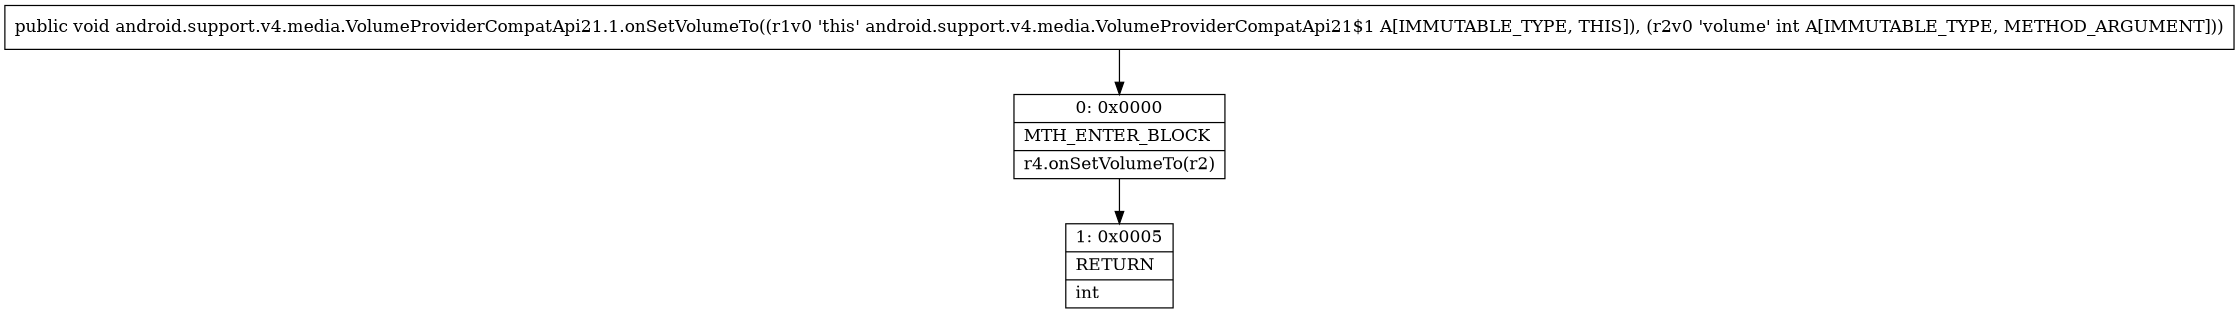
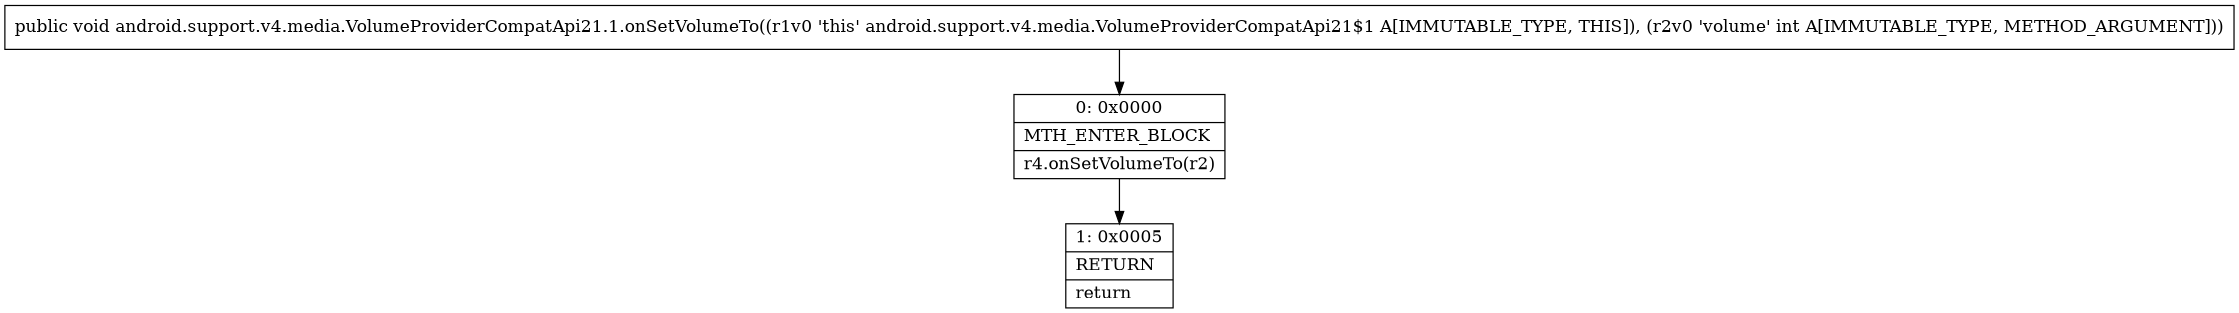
(1088, 293) -> (1104, 293)
